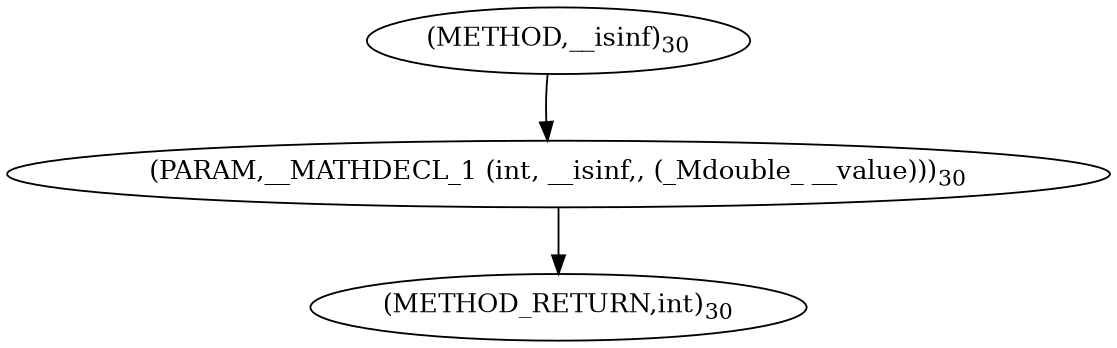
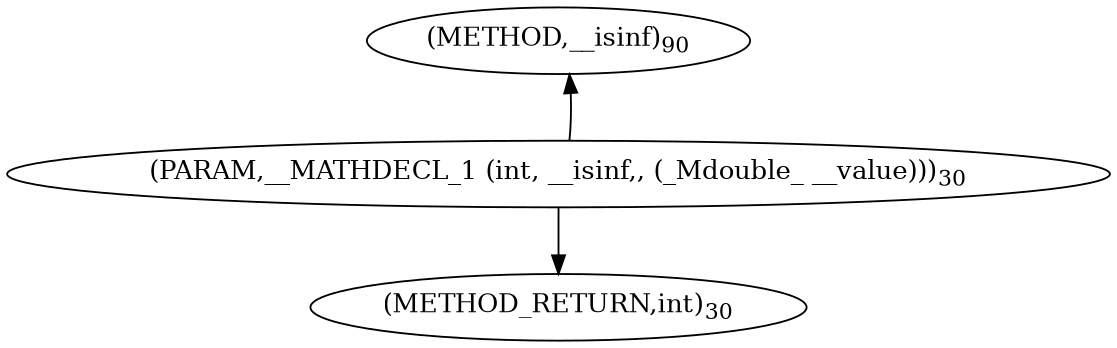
(676, 38) -> (676, 38)
(546, 98) -> (571, 117)
